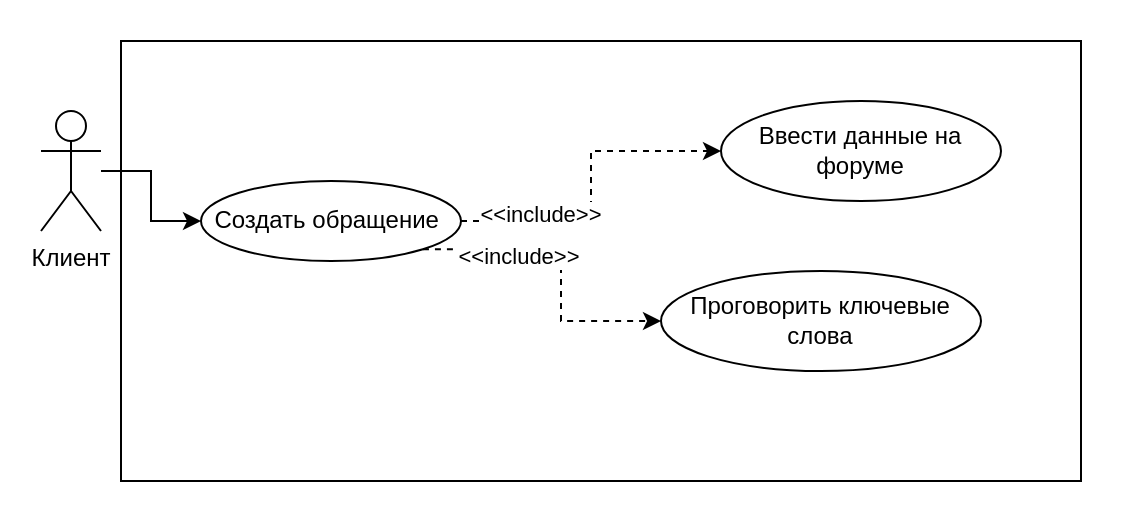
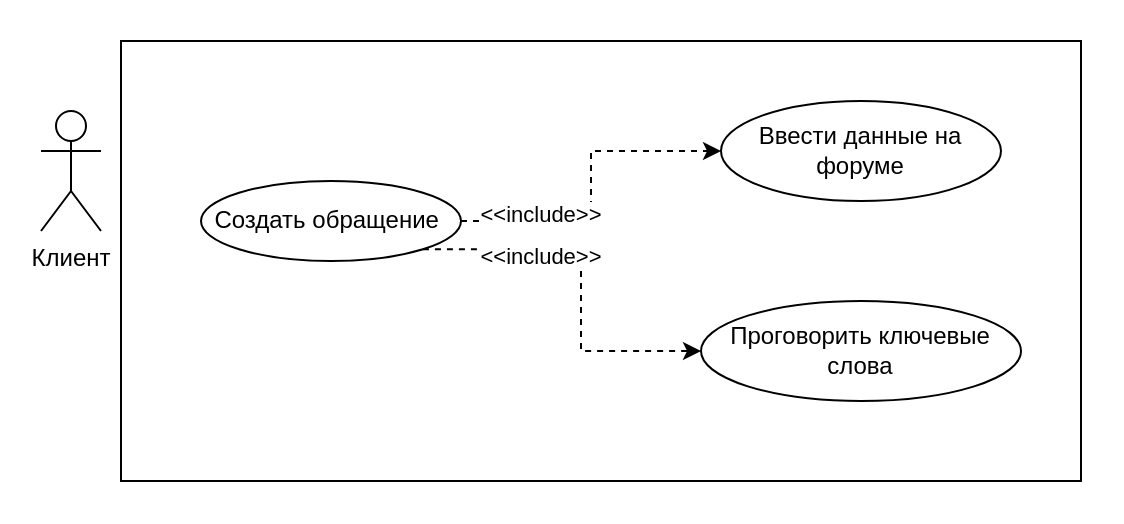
(151, 189) -> none
(821, 321) -> (861, 351)
